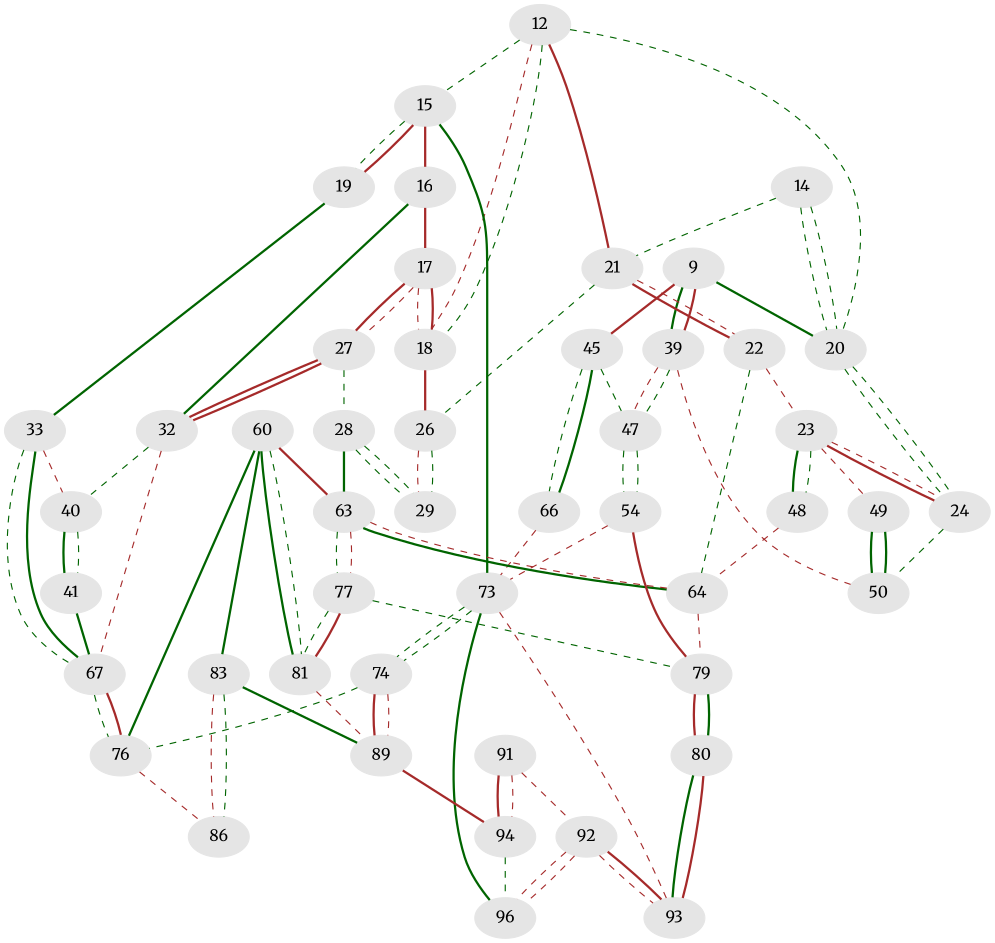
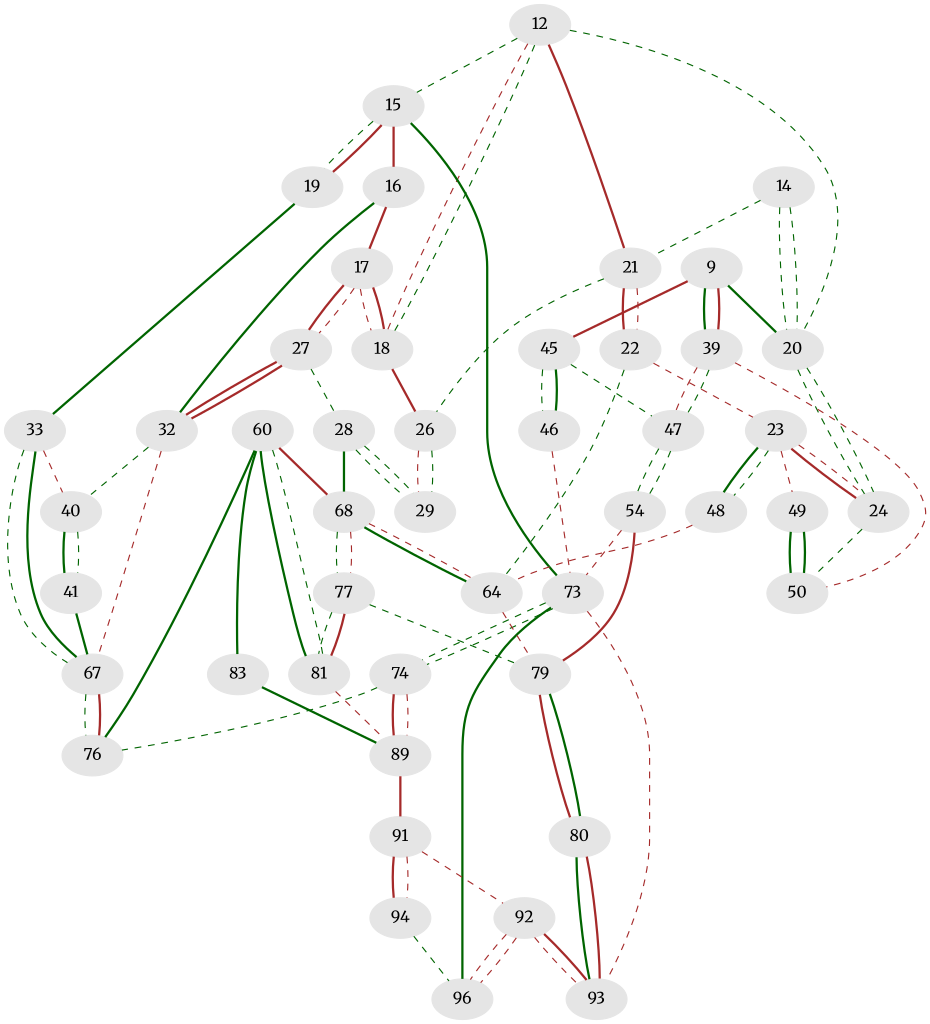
(344, 512) -> (344, 512)
(549, 512) -> (549, 431)
(443, 796) -> (400, 796)
(219, 837) -> none
